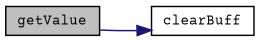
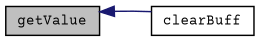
(118, 31) -> (133, 11)
